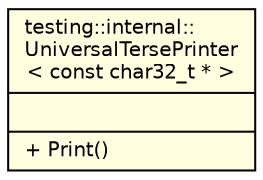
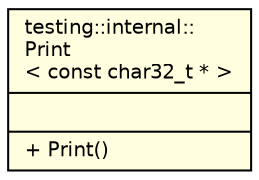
(132, 50) -> (48, 50)
